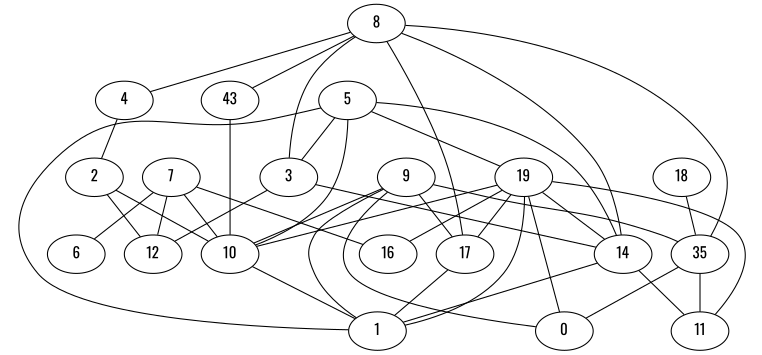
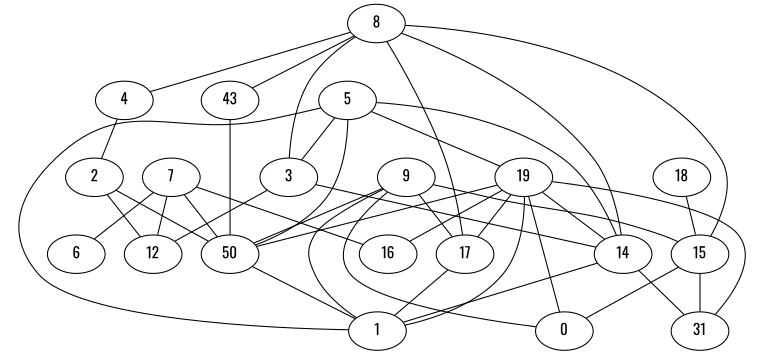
(230, 254) -> (230, 254)
(700, 254) -> (700, 254)
(700, 331) -> (700, 331)
